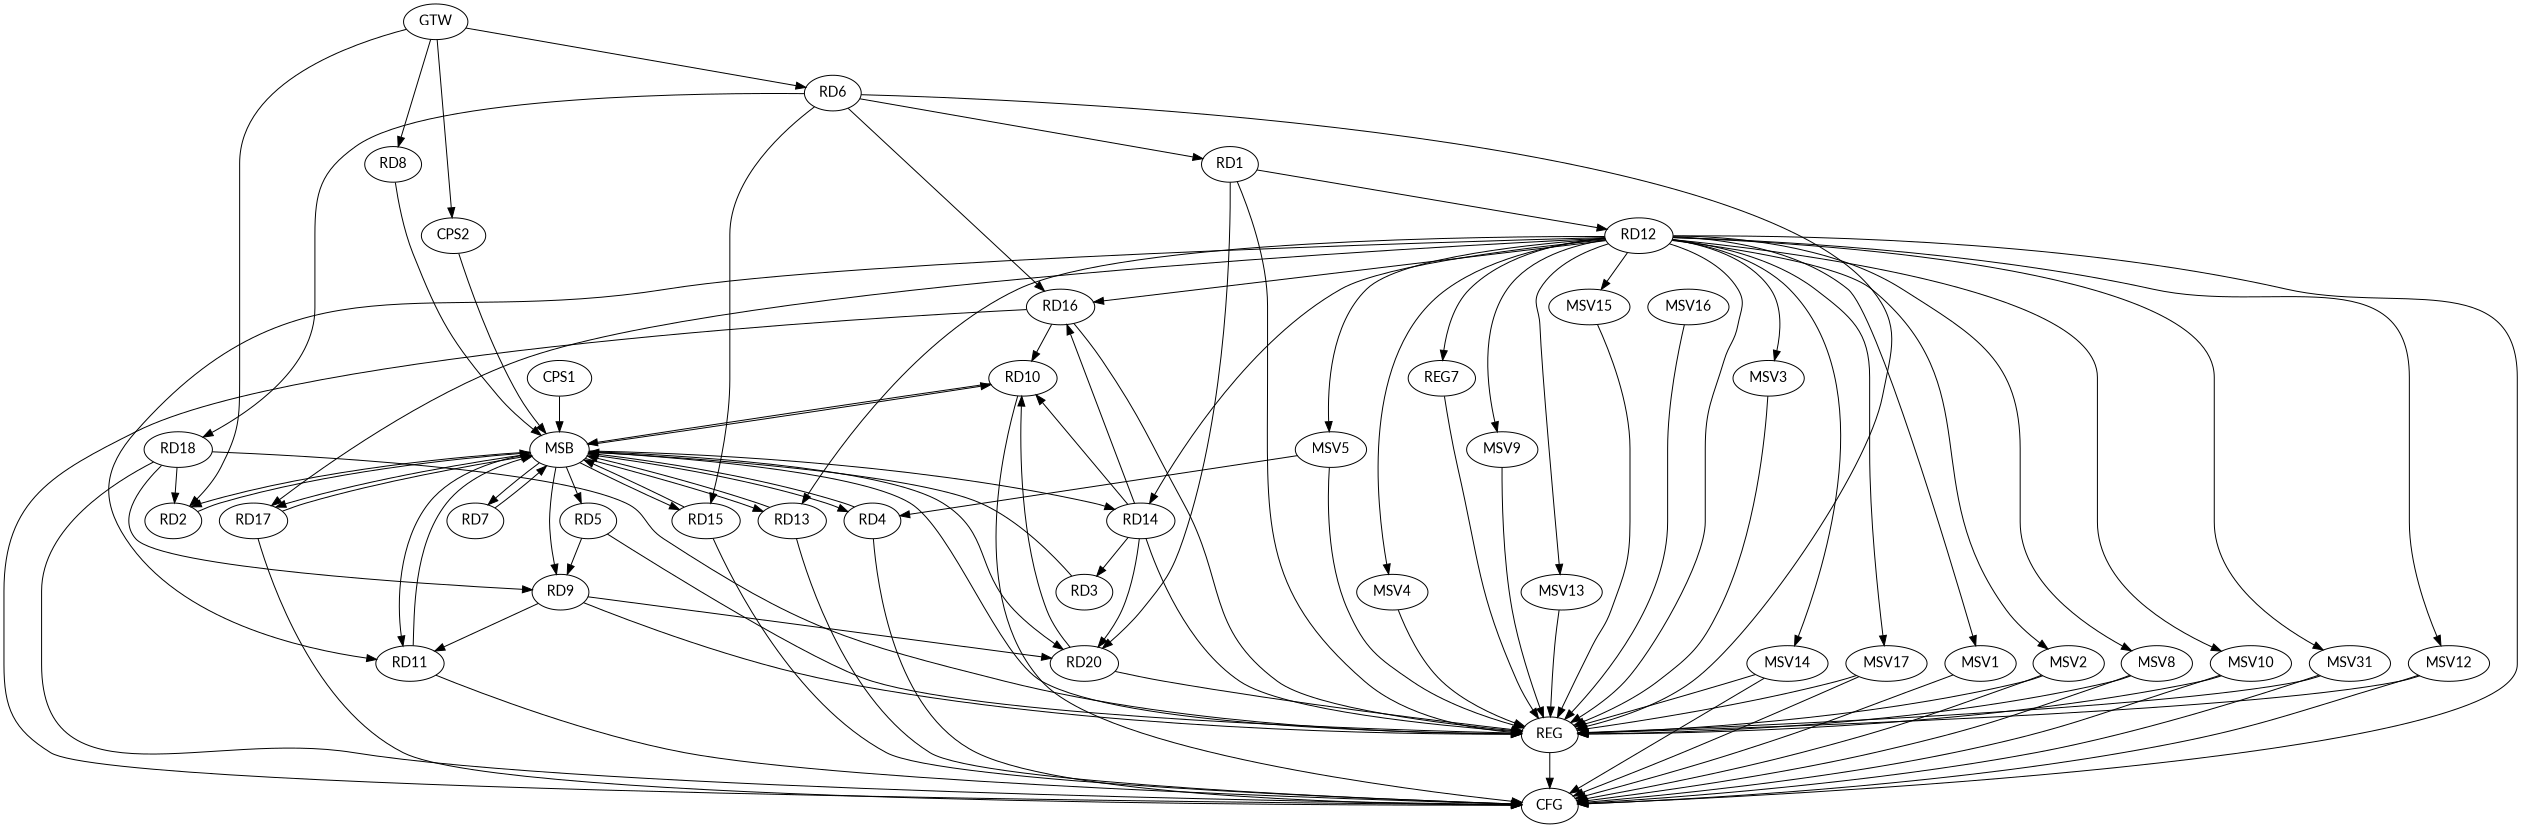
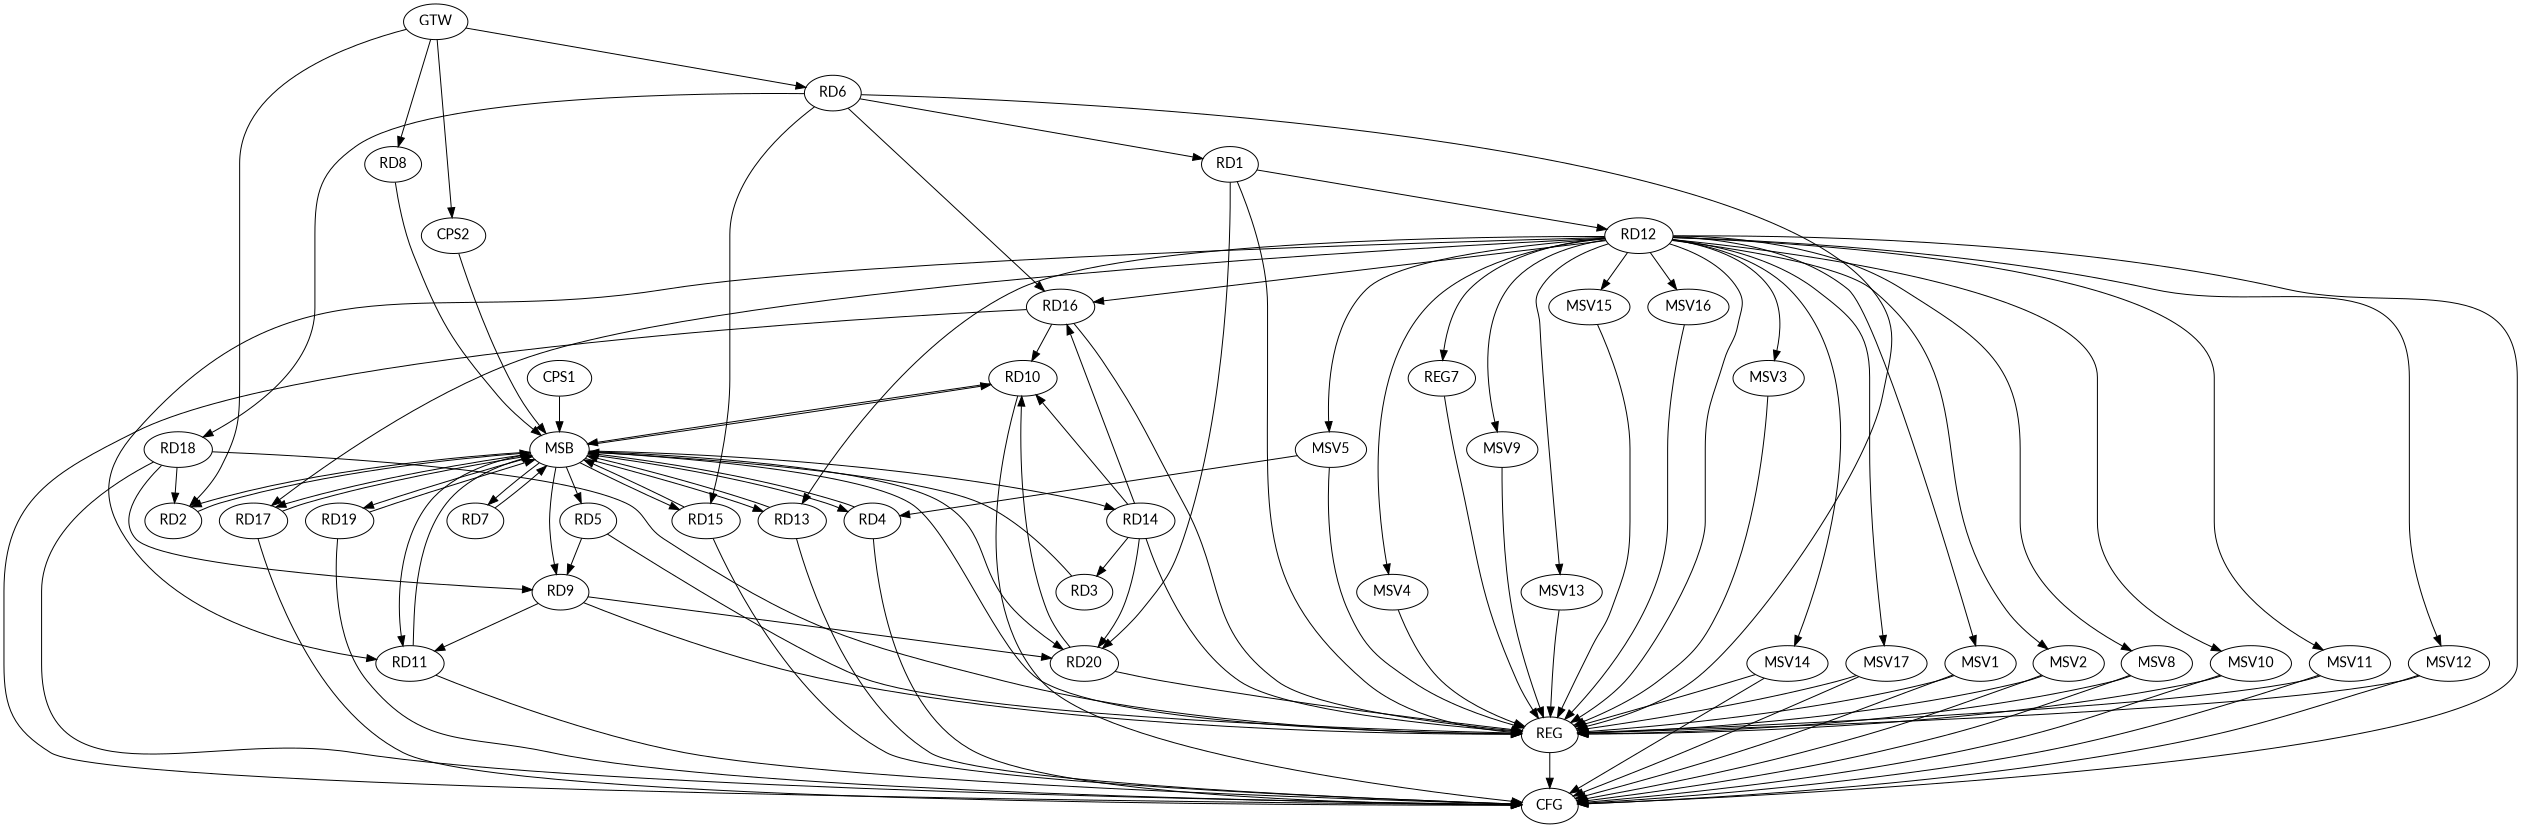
(1337, 292) -> (1661, 267)
none -> (340, 521)
(2350, 663) -> (2350, 663)
none -> (1754, 715)
